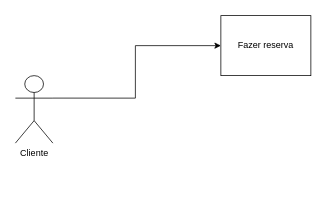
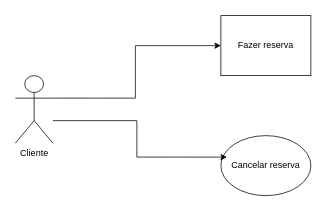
none -> (96, 120)
none -> (266, 165)
